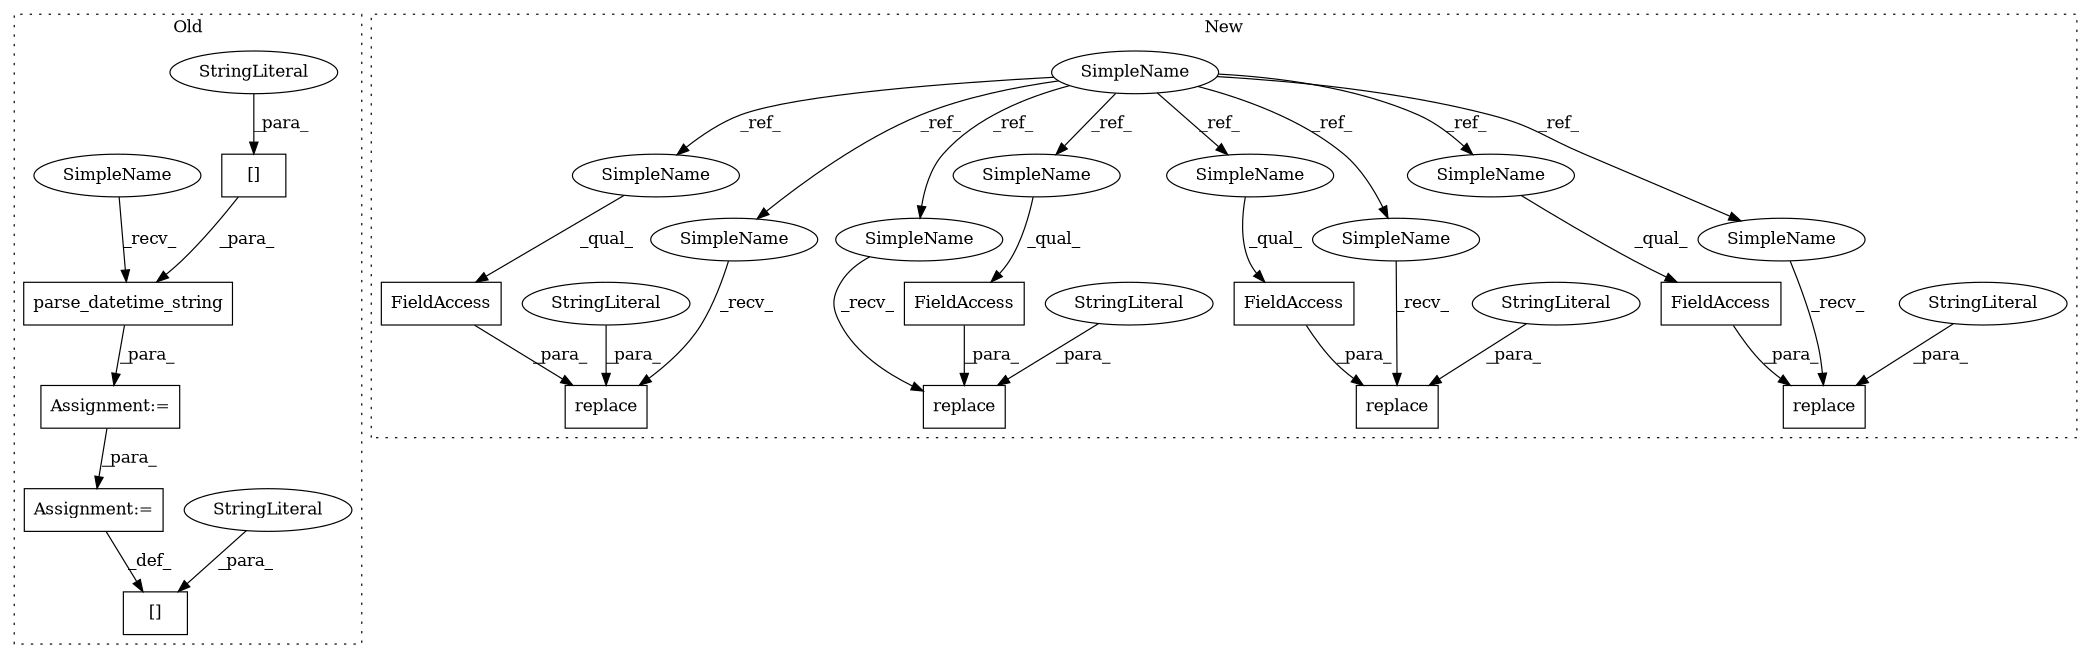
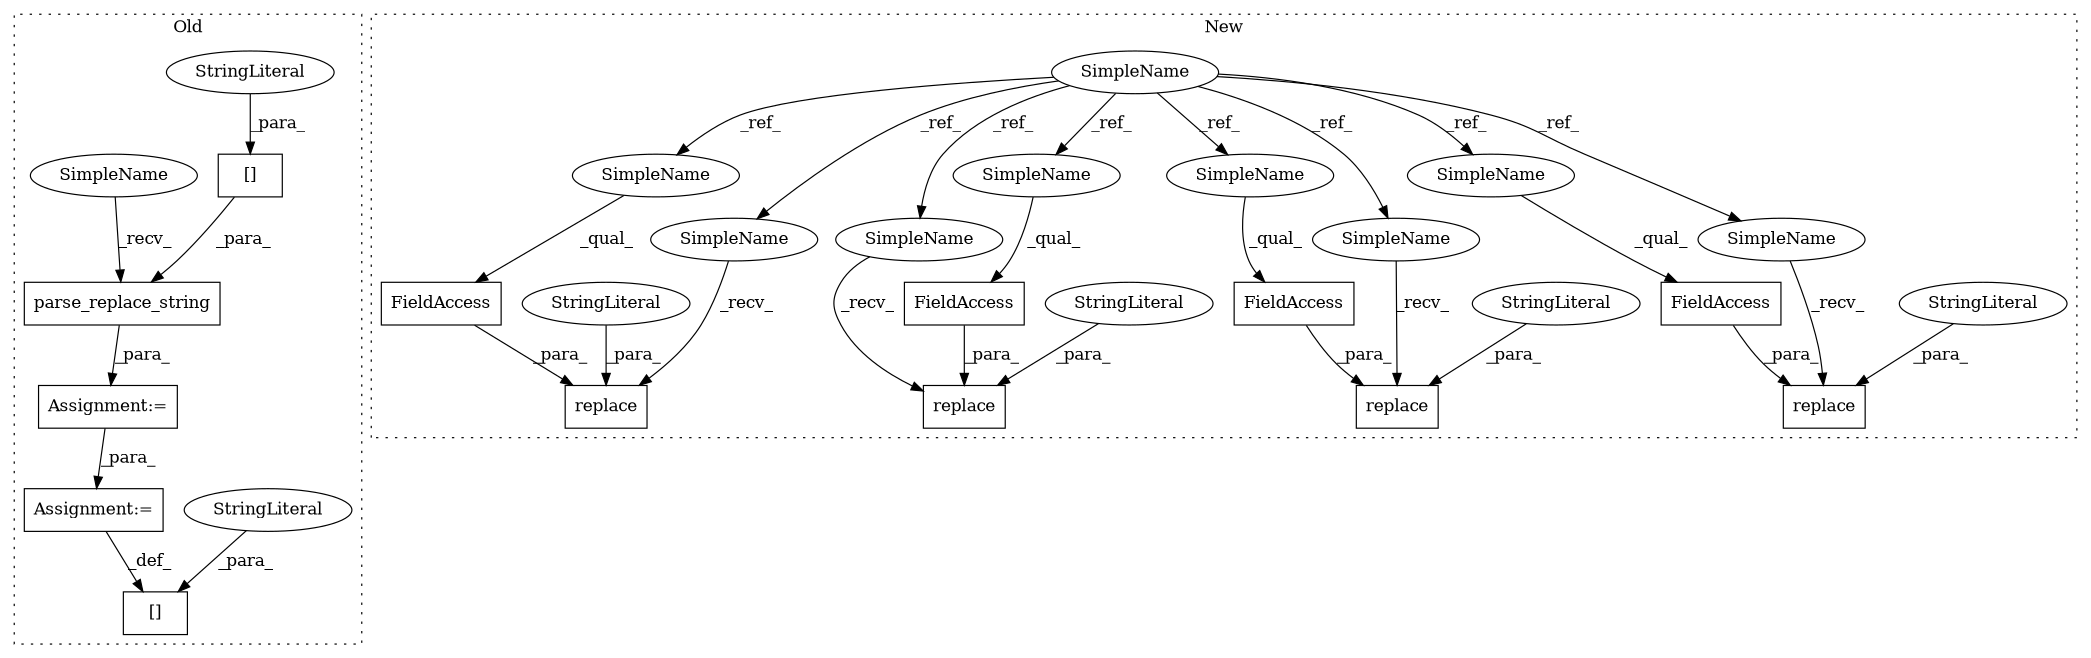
(128, 304) -> (122, 304)
